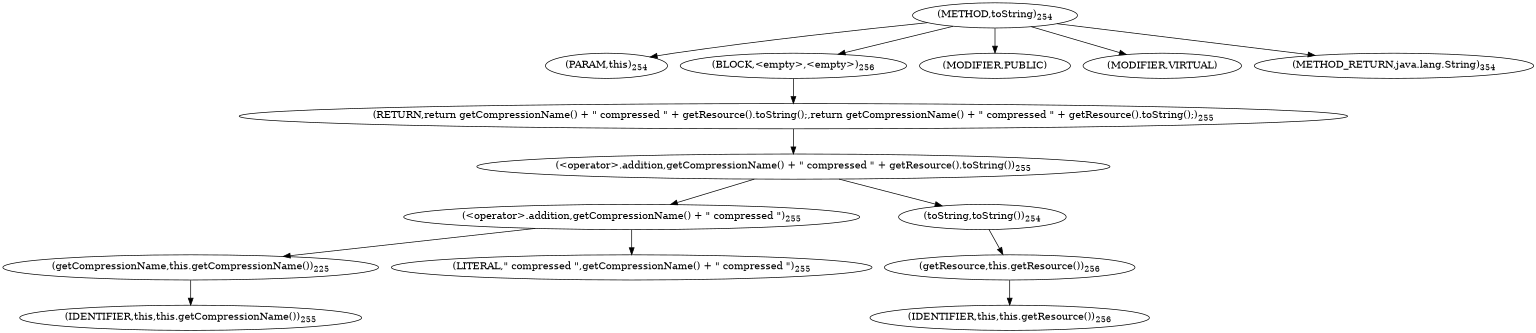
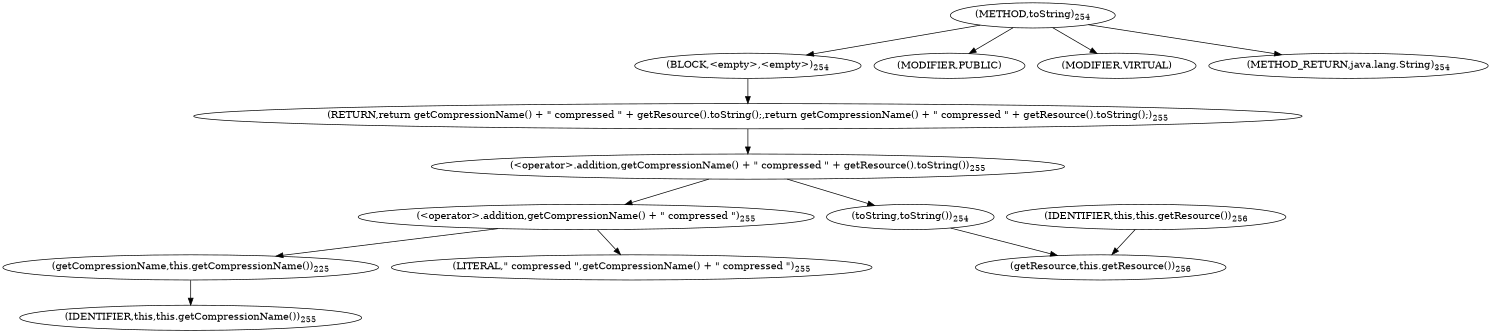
(867, 65) -> (821, 65)
(607, 66) -> none
(1010, 289) -> (1126, 239)
